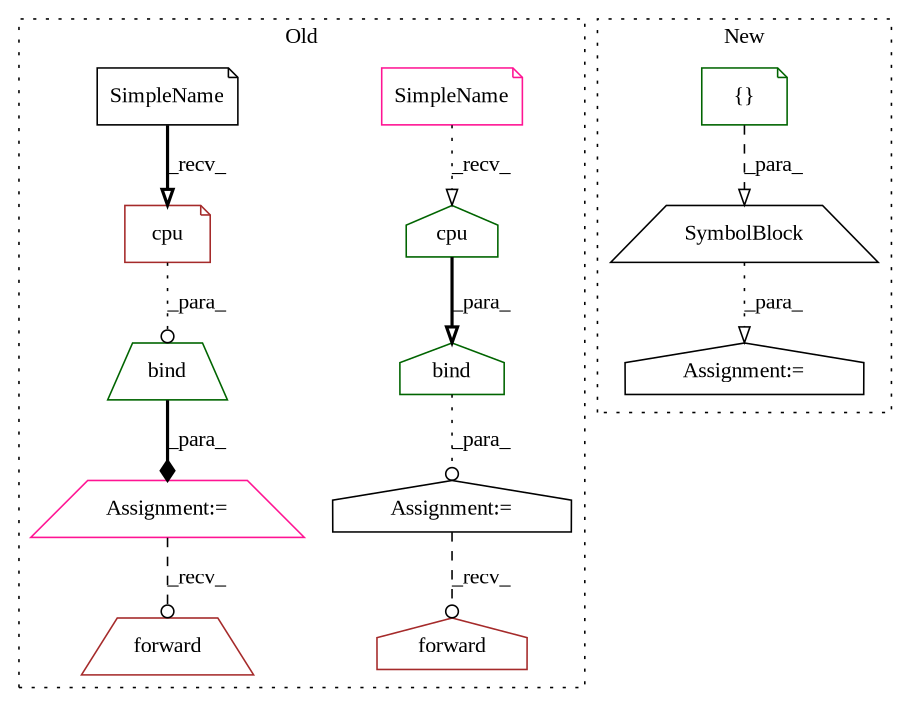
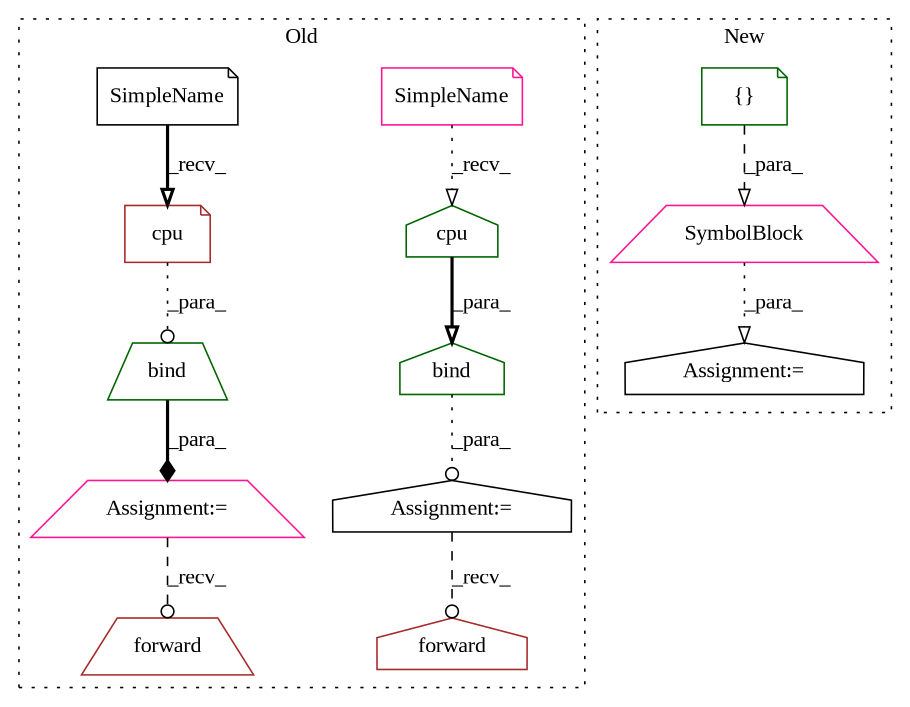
(744, 234) -> (744, 234)
